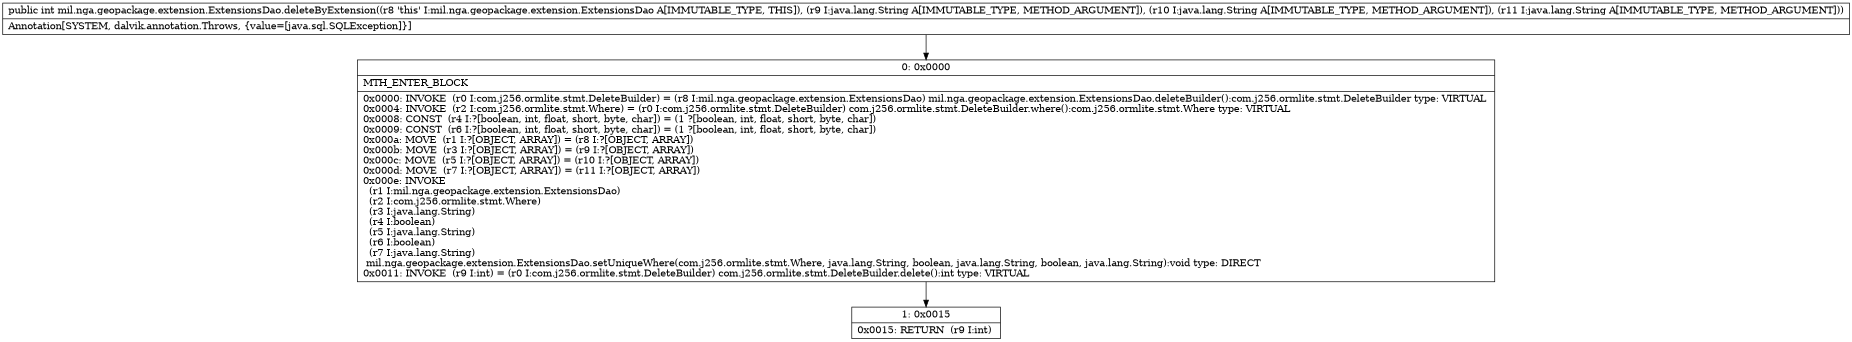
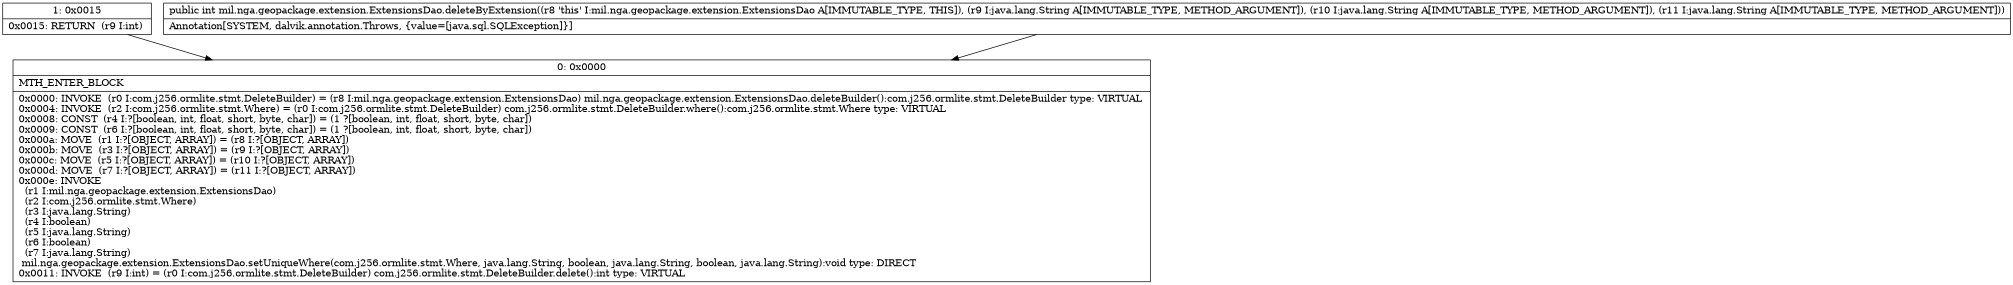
(926, 291) -> (167, 46)
